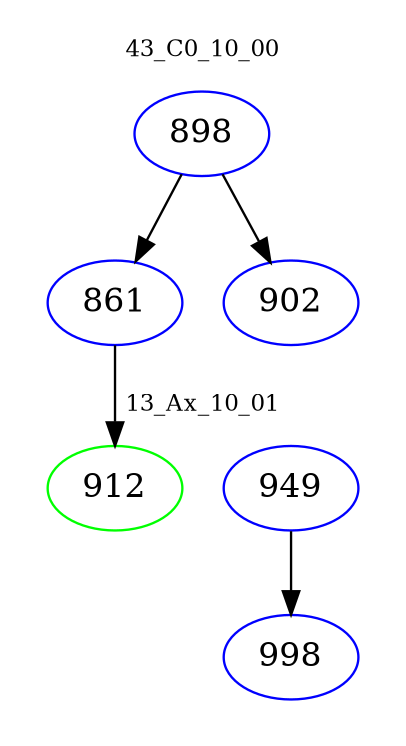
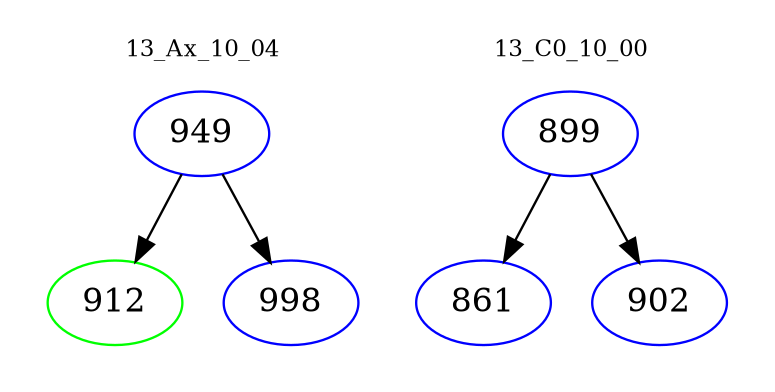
(203, 50) -> (572, 50)
(202, 134) -> (570, 134)
(115, 397) -> (164, 207)
(203, 405) -> (203, 50)
